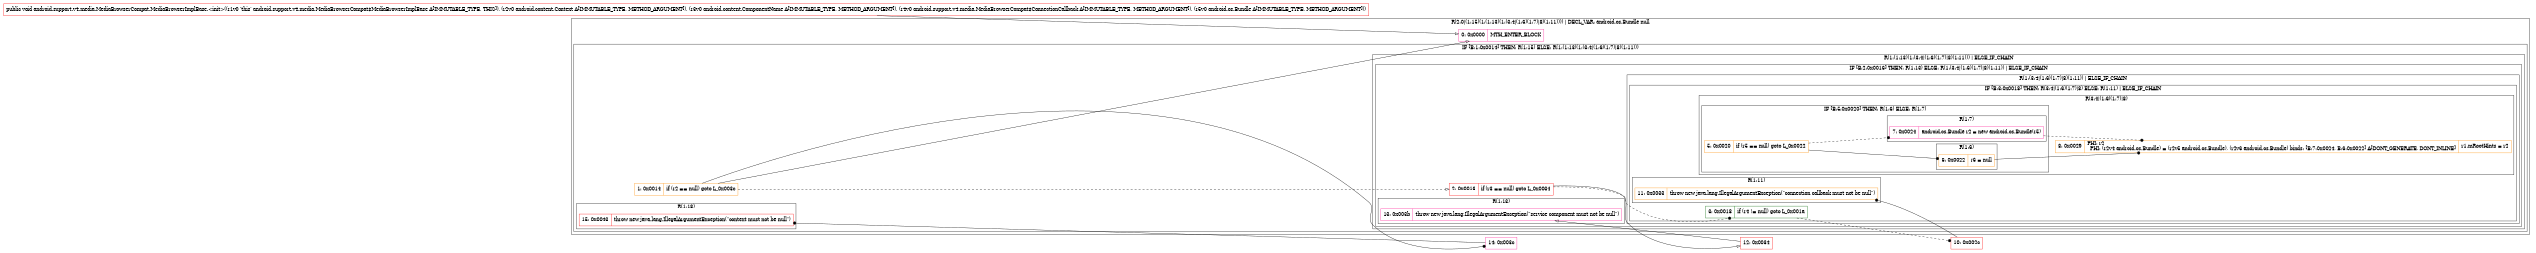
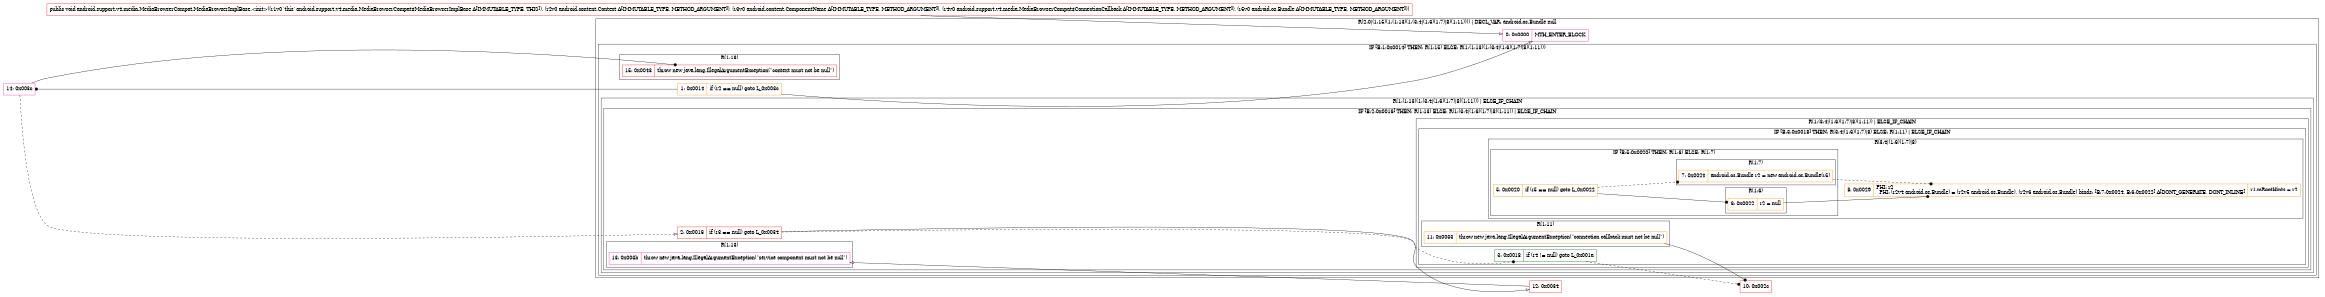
(1967, 132) -> (1756, 176)
(1981, 160) -> (1770, 204)
(1092, 189) -> (293, 238)
(1919, 216) -> (1706, 258)
